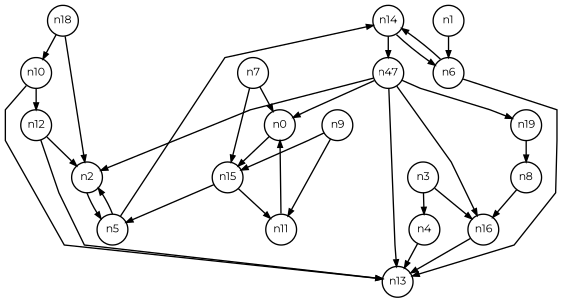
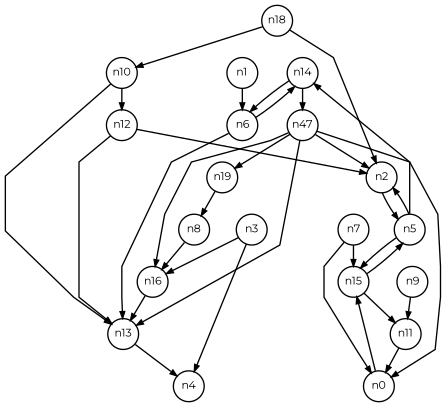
(290, 149) -> (381, 250)
(413, 253) -> (153, 358)
